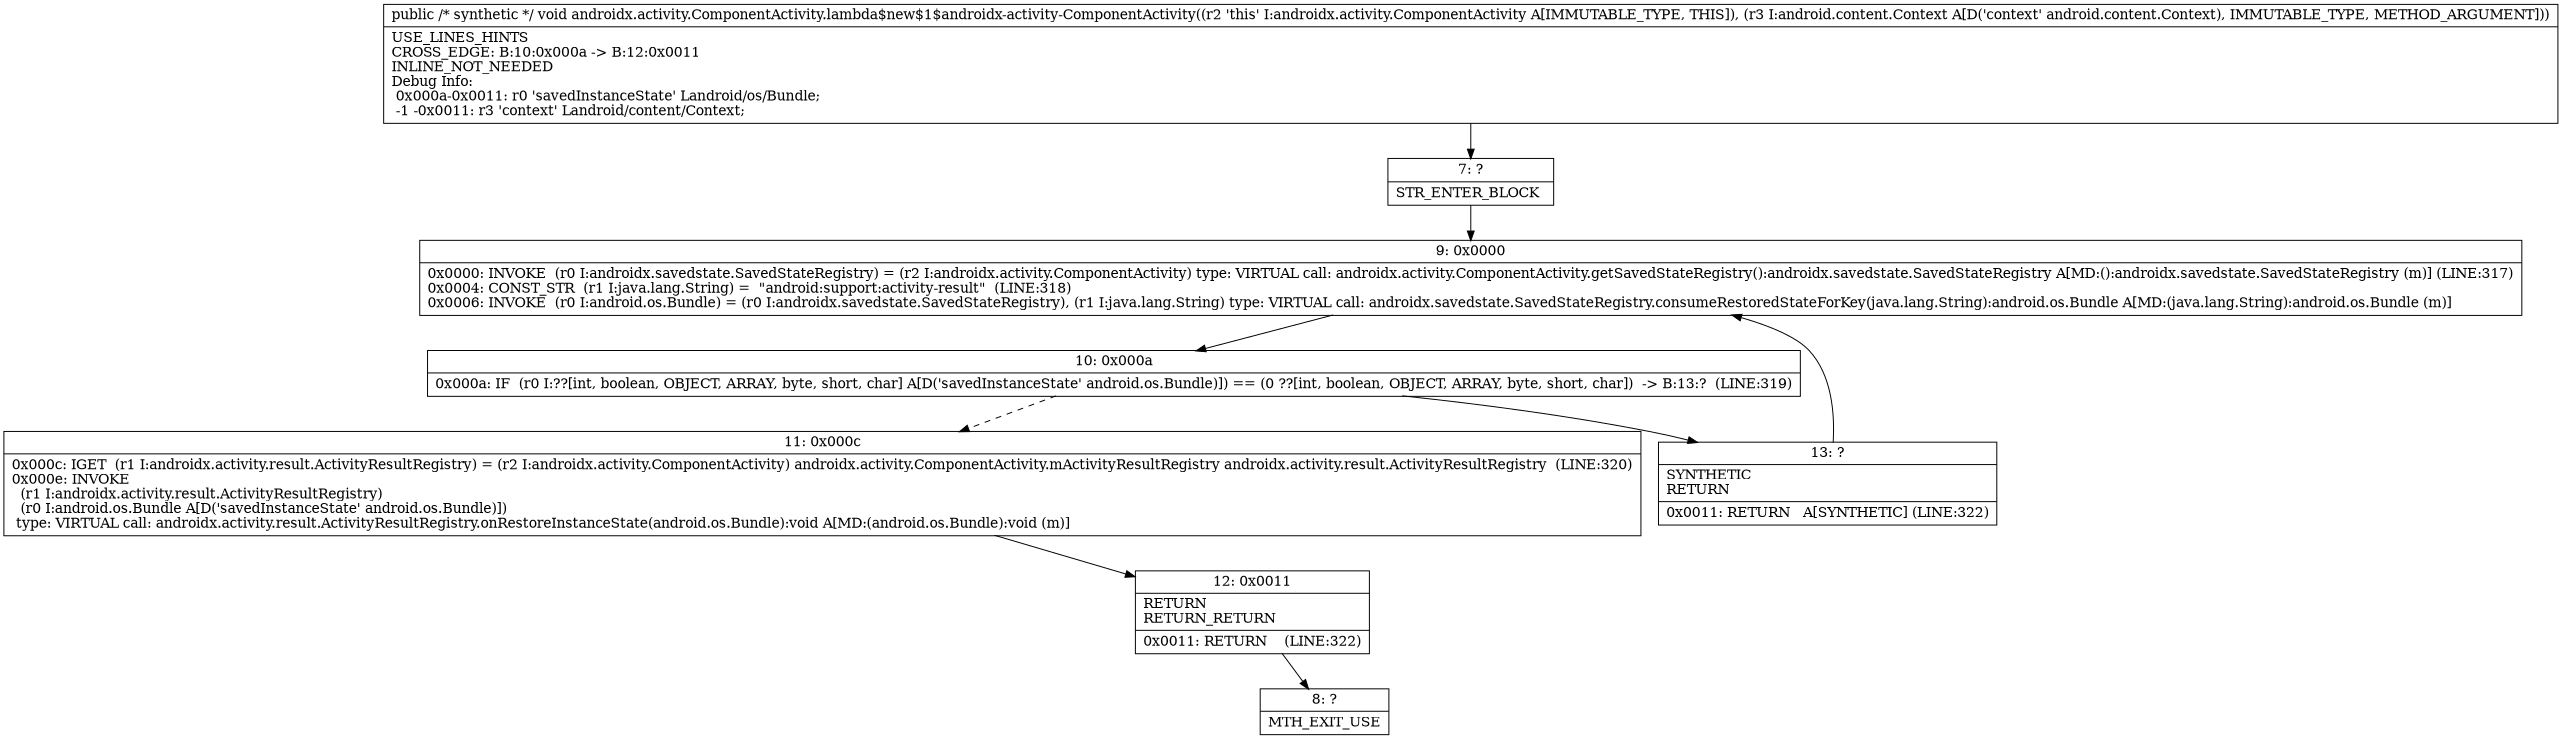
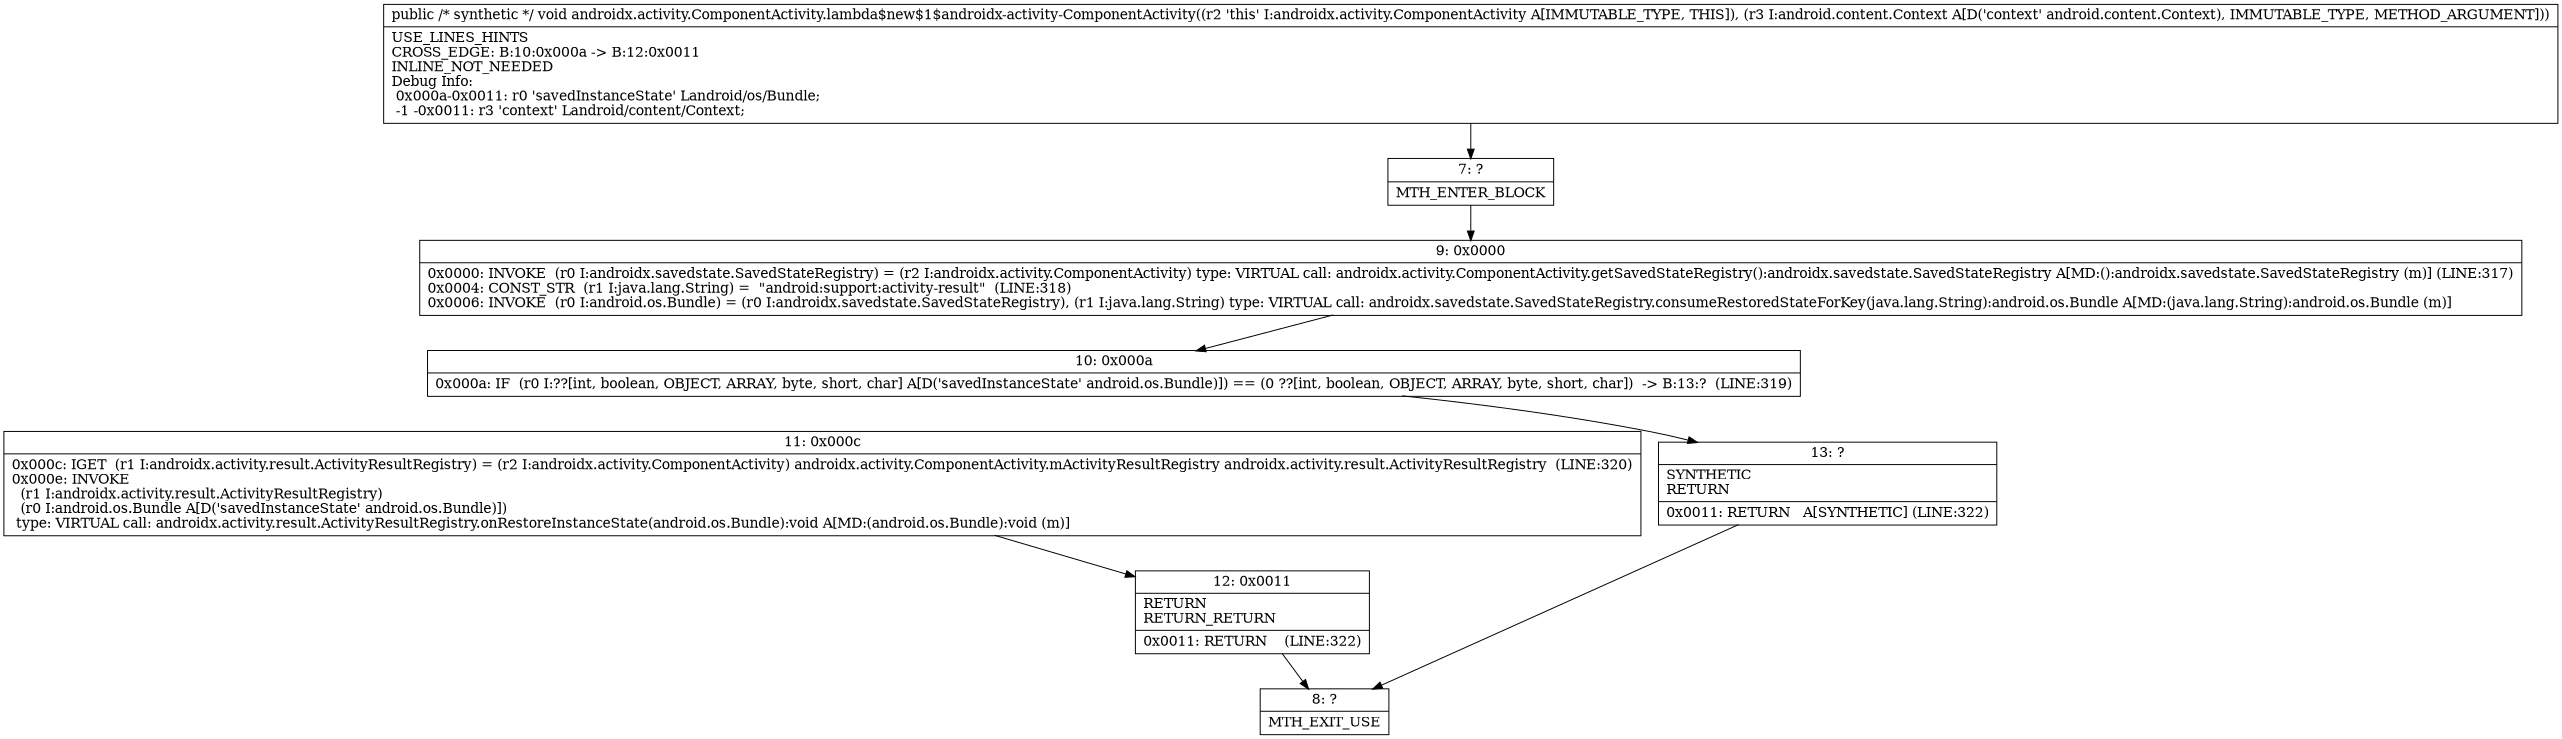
(1468, 193) -> (1471, 193)
(1816, 359) -> (1560, 605)
(1012, 412) -> none
